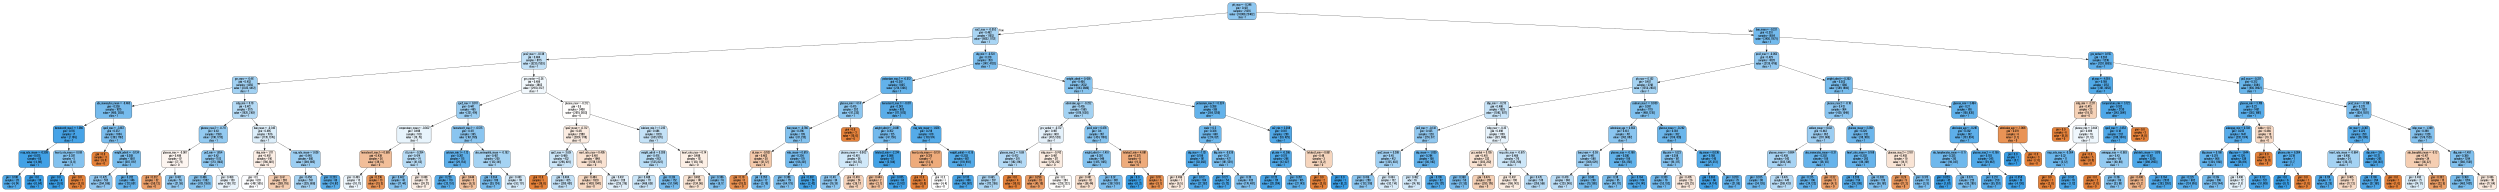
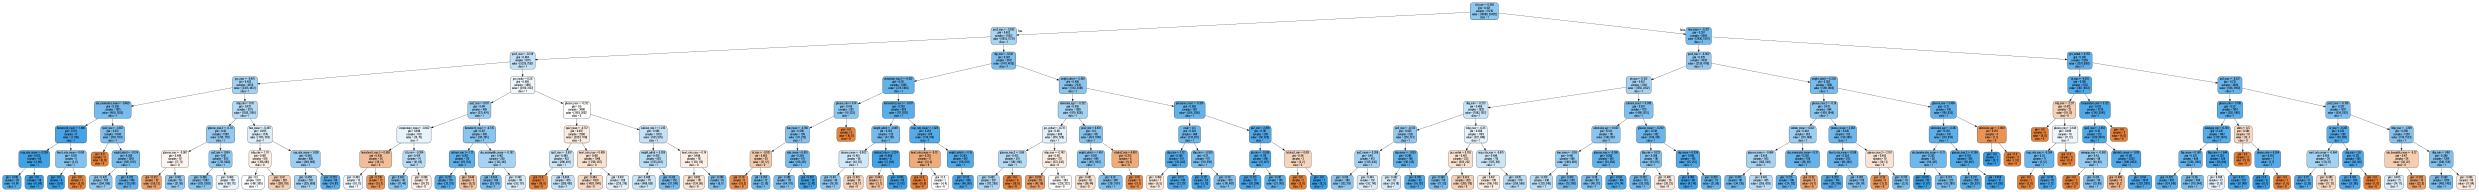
(1135, 182) -> none
